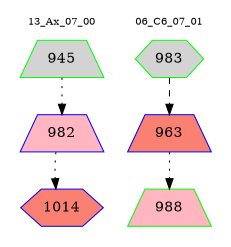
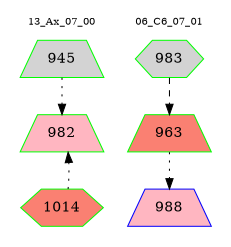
(62, 133) -> (62, 133)
(169, 133) -> (169, 133)
(55, 165) -> (69, 176)
(62, 208) -> (62, 208)
(169, 208) -> (169, 208)
